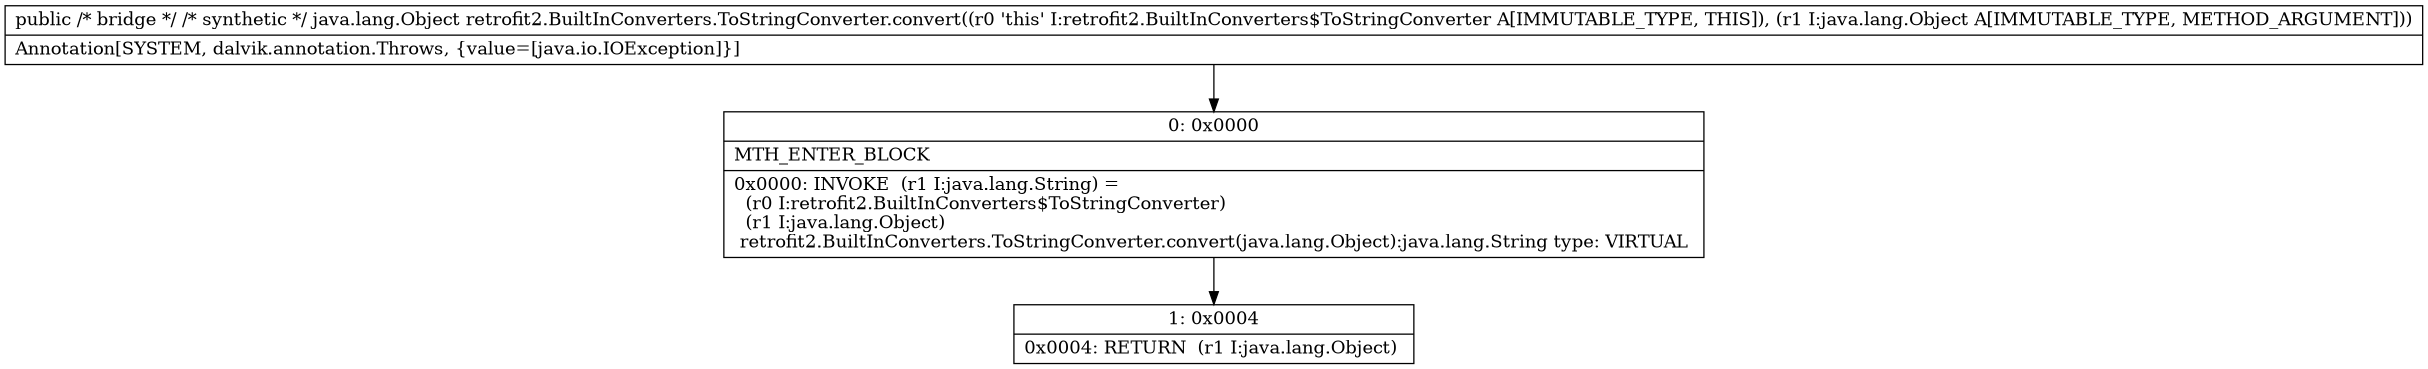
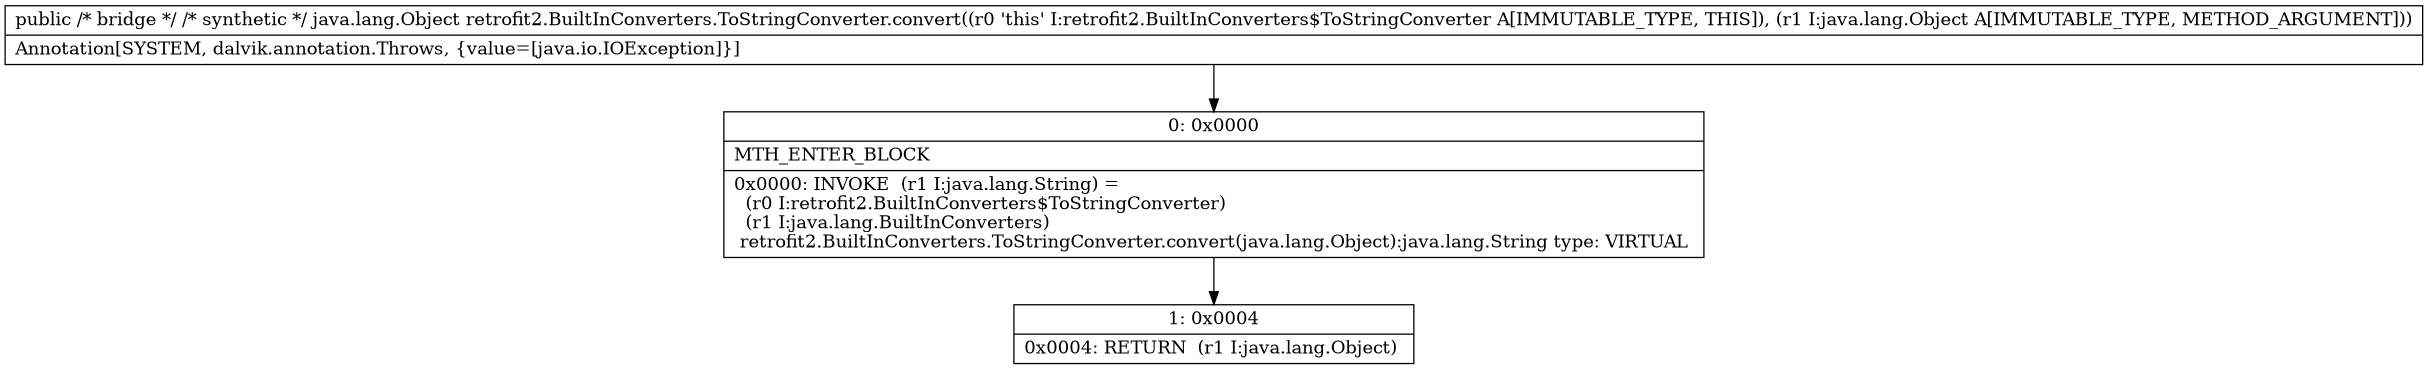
(840, 223) -> (892, 223)
